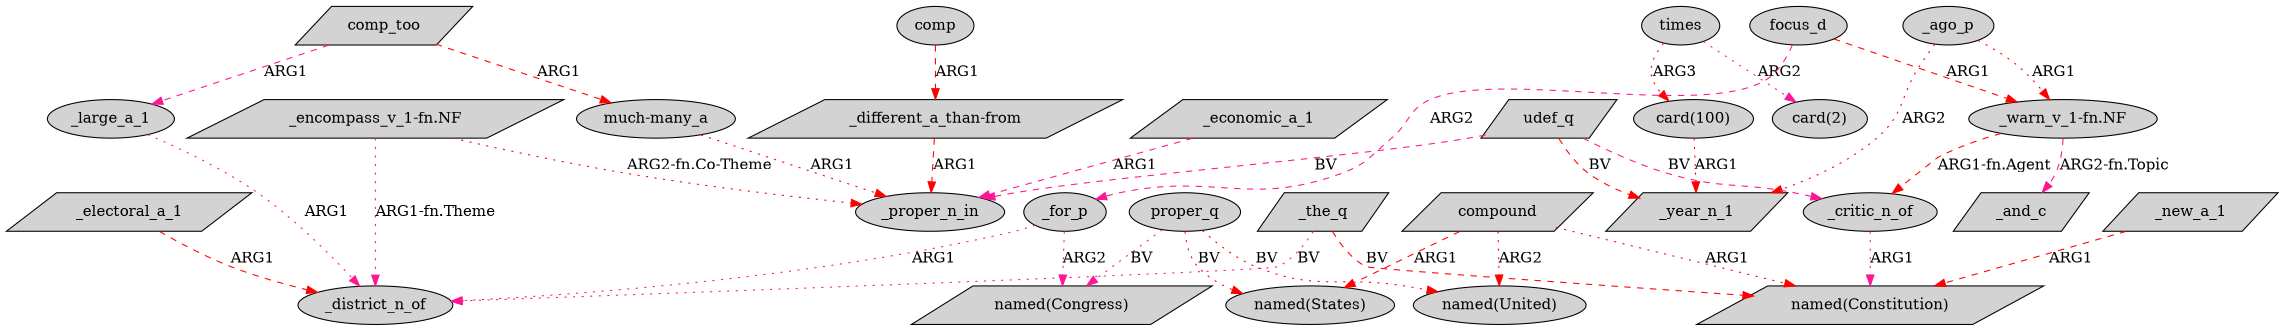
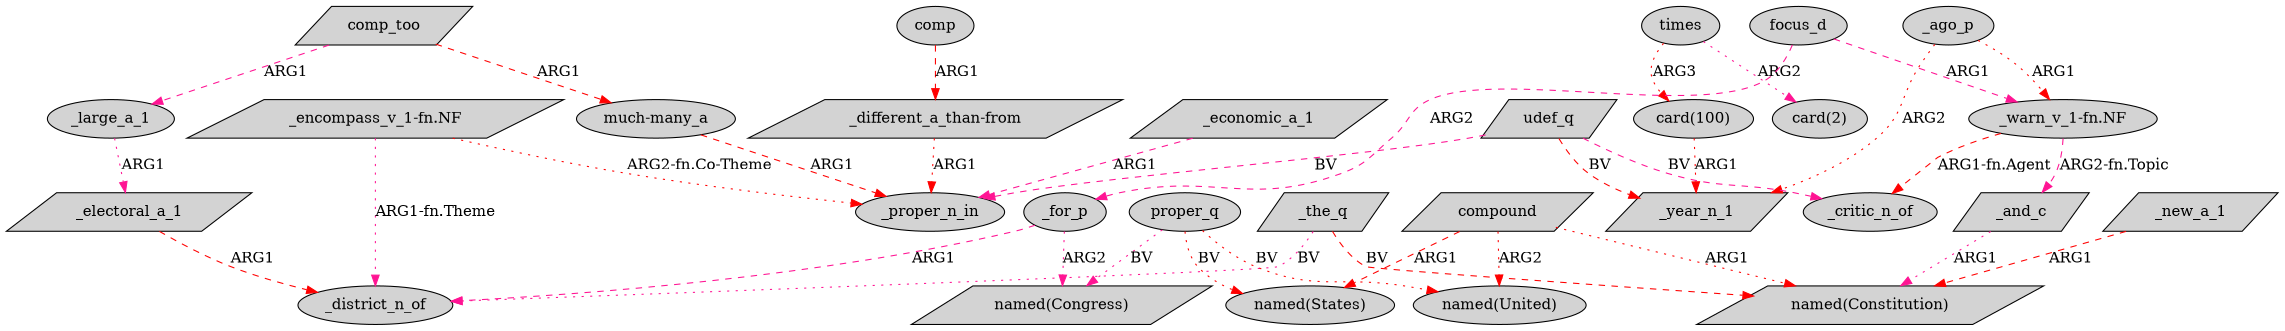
(1925, 70) -> (1925, 70)
(933, 160) -> (933, 160)
(788, 164) -> (788, 164)
(259, 194) -> (119, 160)
(1870, 253) -> (1950, 256)
(750, 276) -> (750, 276)
